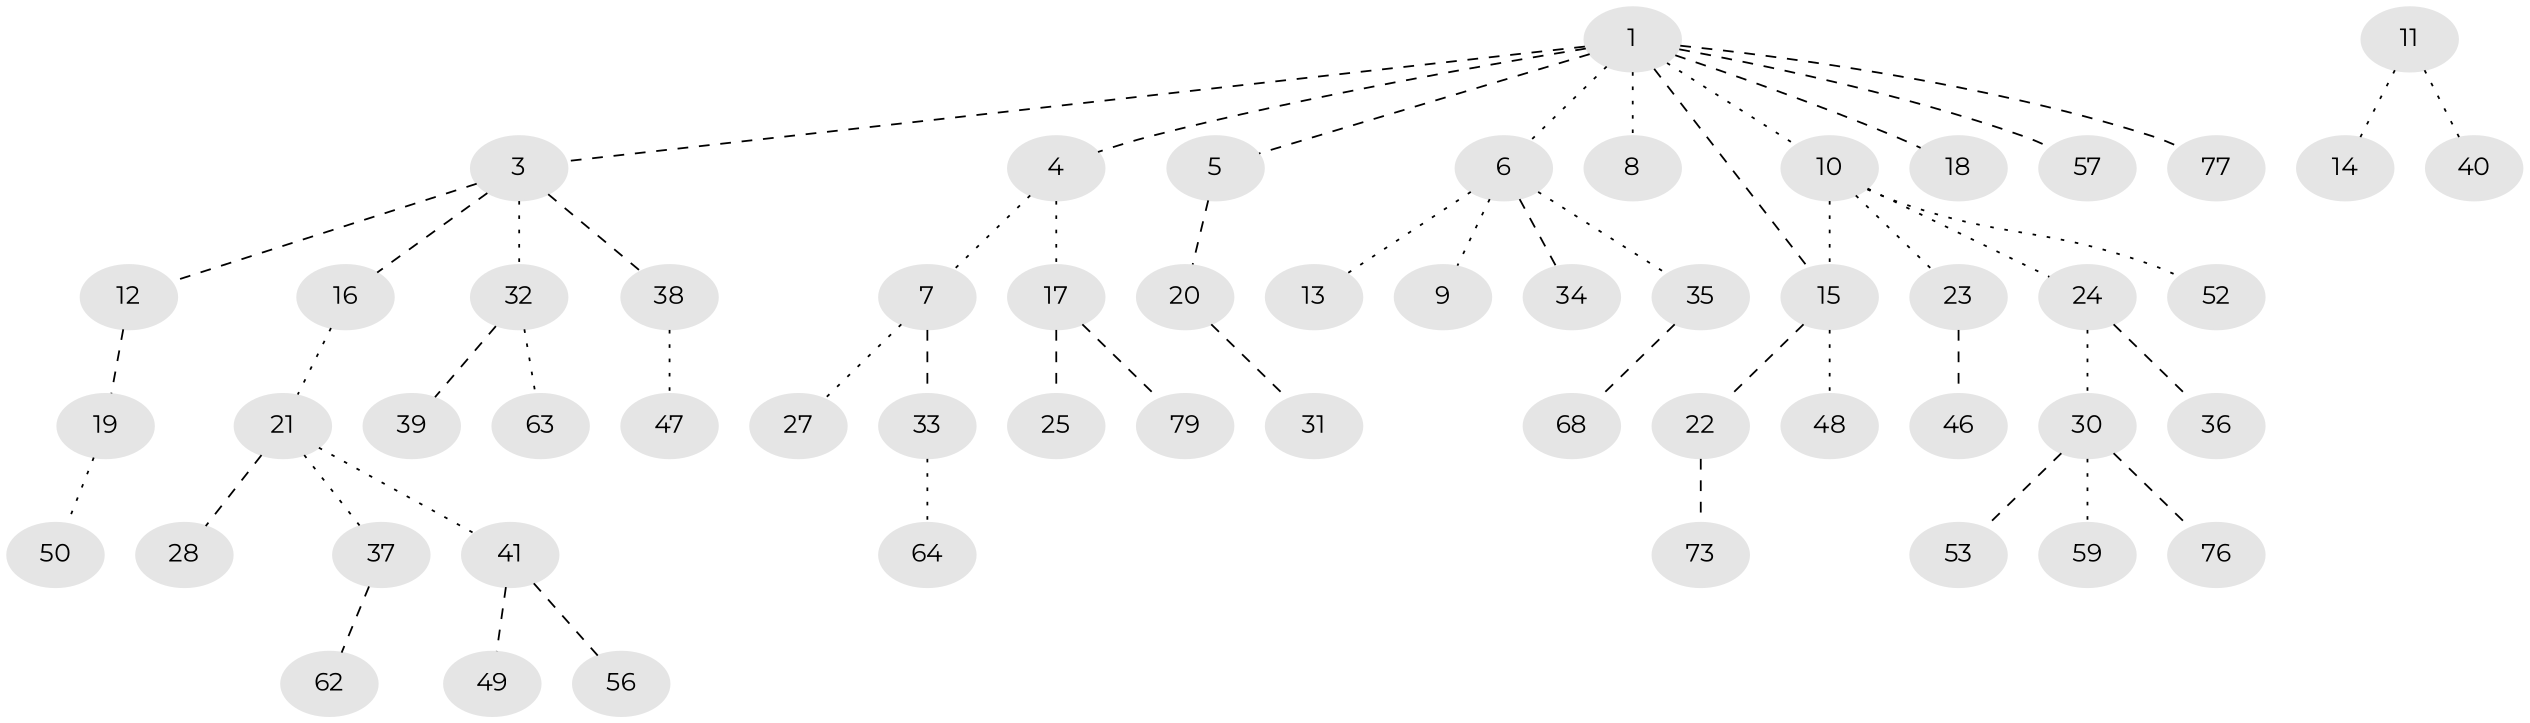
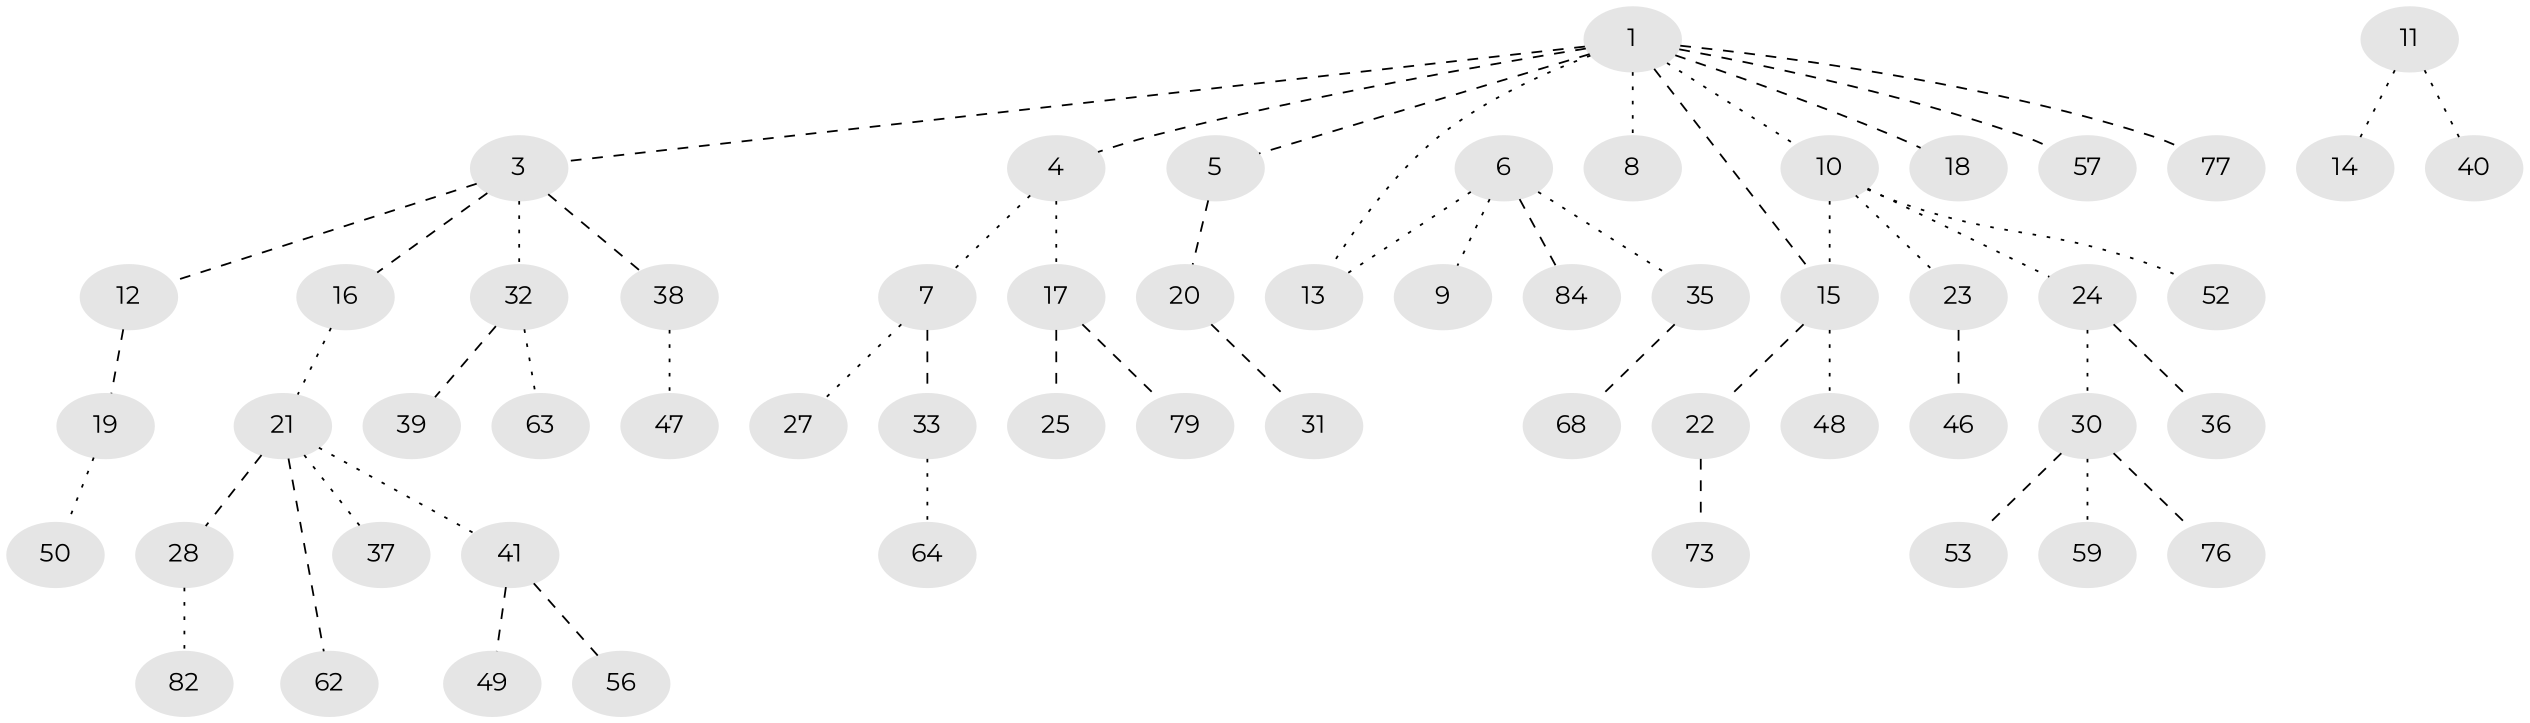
(1568, 104) -> (1440, 136)
(1572, 297) -> (1572, 297)
(355, 620) -> (306, 555)
none -> (184, 684)
